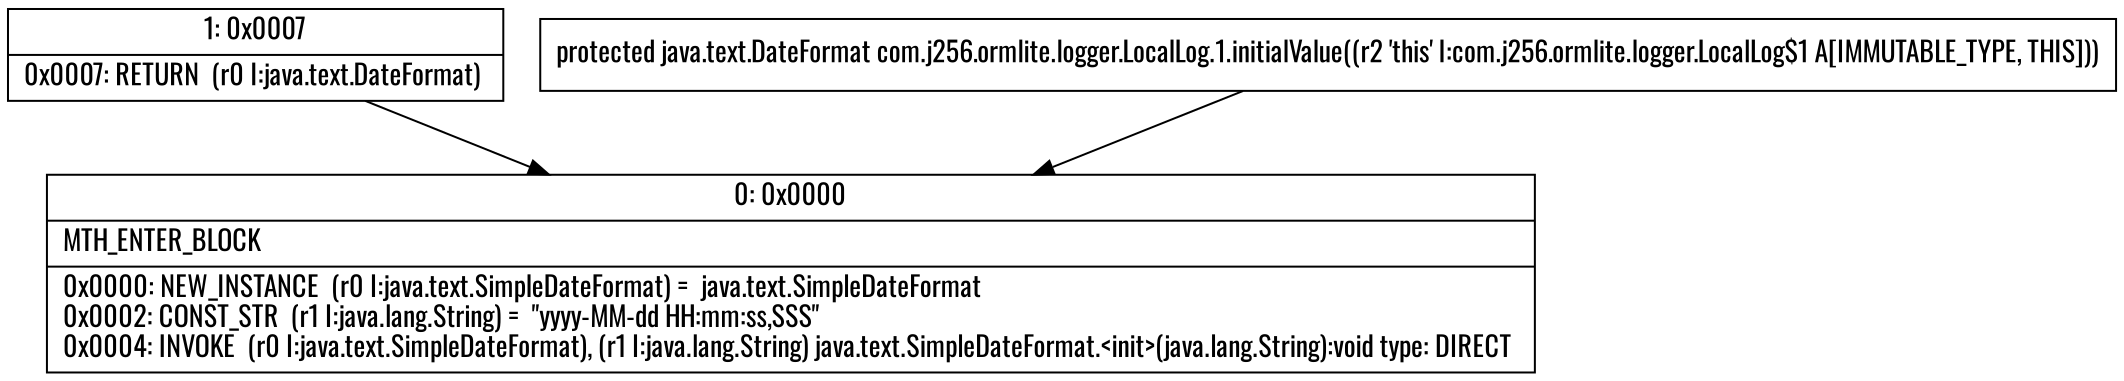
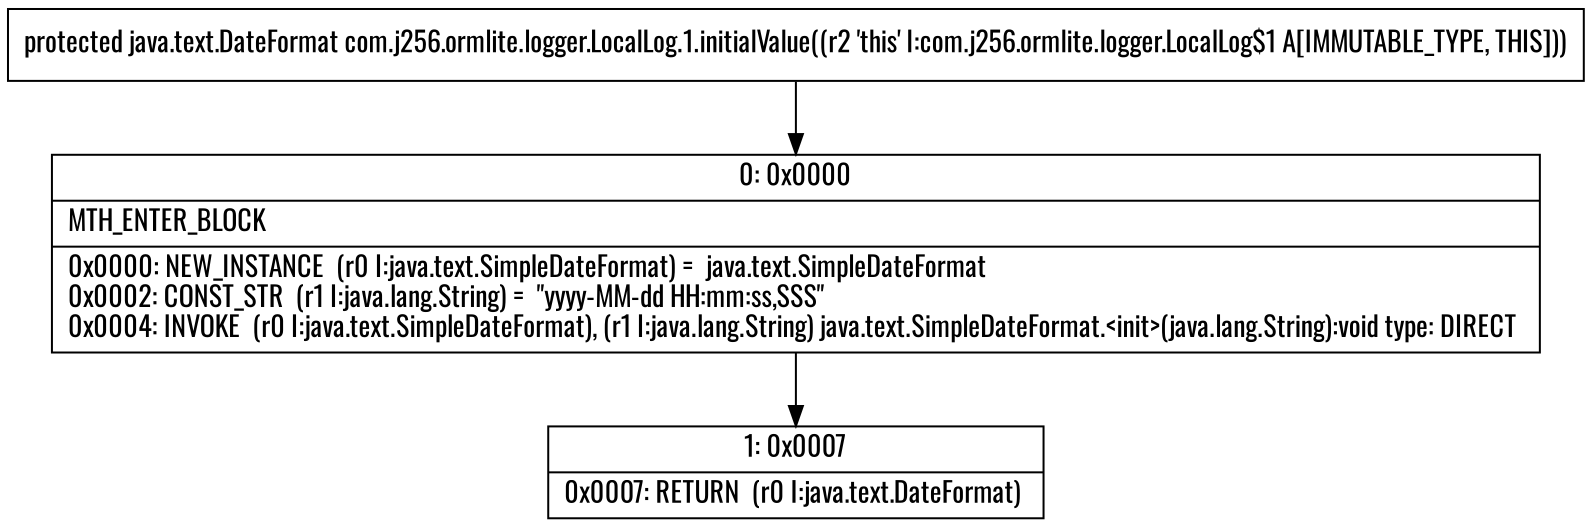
(448, 134) -> (796, 379)
